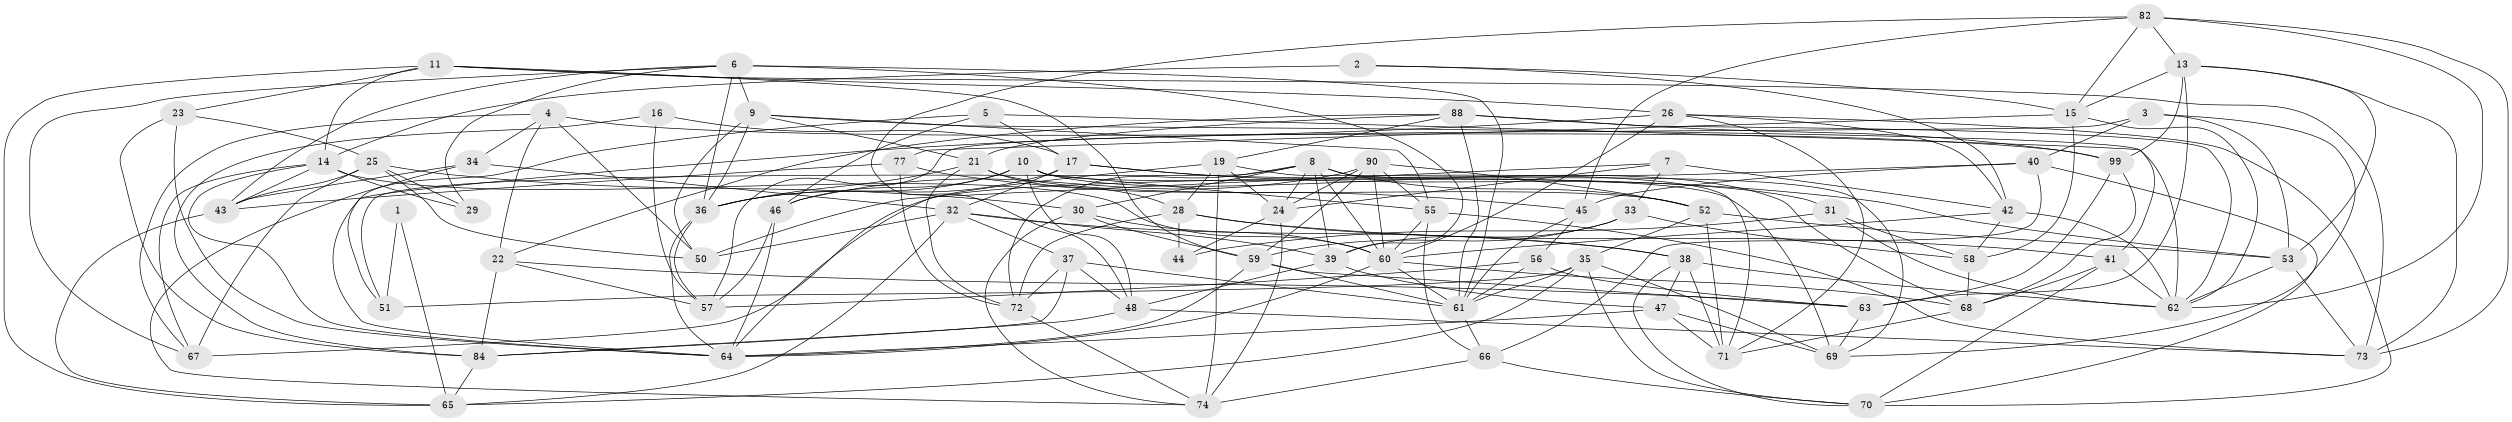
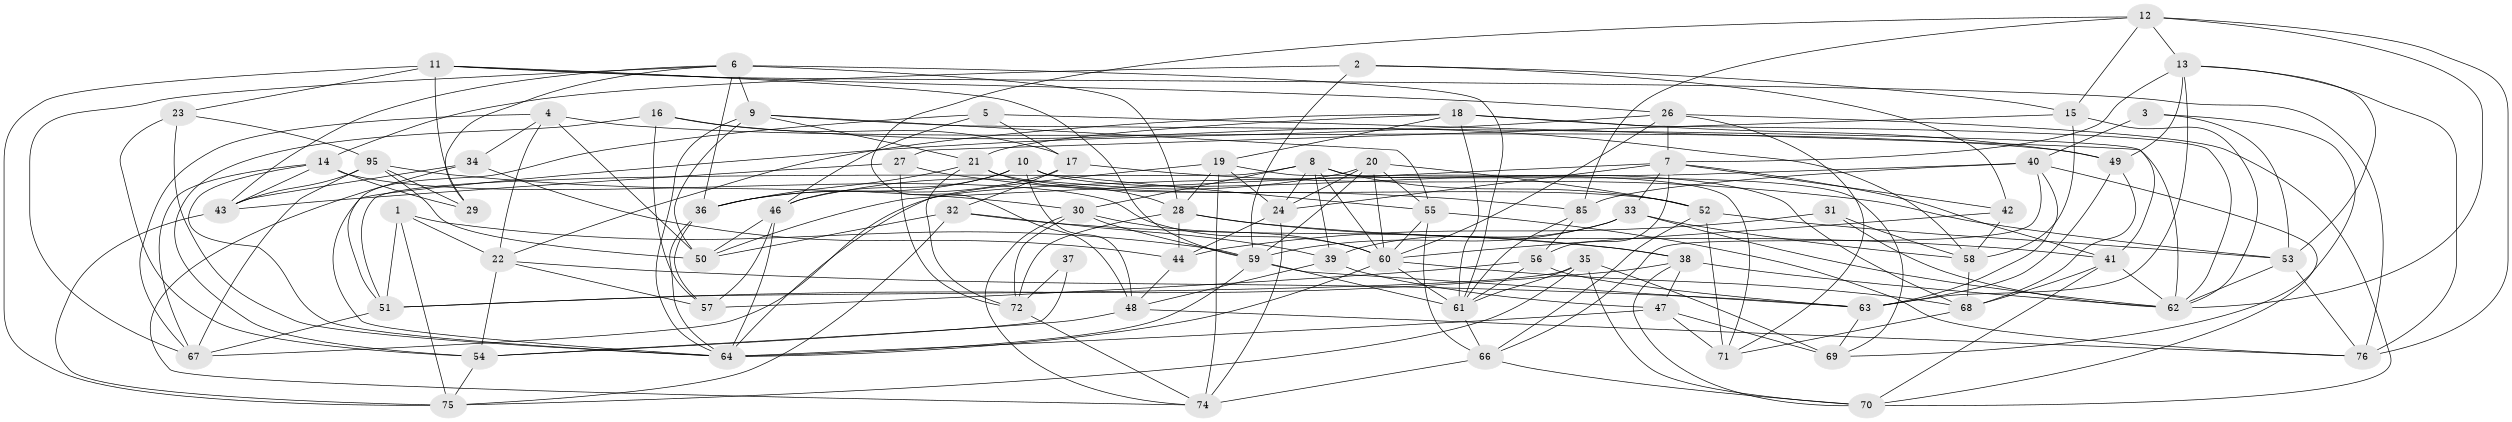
(2146, 16) -> (2146, 16)
(2127, 89) -> (1938, 153)
(355, 92) -> (440, 141)
(1194, 95) -> (1093, 92)
(1458, 114) -> (1458, 114)
(1856, 128) -> (1668, 139)
(1378, 133) -> none
none -> (1594, 140)
none -> (1276, 155)
(373, 162) -> (373, 162)
(900, 162) -> (900, 162)
(1372, 162) -> (1372, 162)
(2116, 162) -> (2116, 162)
(729, 167) -> (664, 231)
(1454, 179) -> none
(1474, 179) -> none
(680, 183) -> (838, 240)
(1056, 198) -> (1023, 247)
none -> (1923, 204)
(1582, 211) -> (1582, 211)
none -> (1654, 224)
none -> (748, 229)
none -> (888, 233)
(1652, 233) -> (1576, 297)
(2111, 234) -> (1912, 276)
none -> (448, 235)
(1011, 236) -> none
none -> (2002, 268)
(1093, 279) -> (1160, 279)
(1211, 279) -> none
(1705, 308) -> (1036, 292)
none -> (294, 332)
(480, 357) -> (480, 357)
(2363, 357) -> (2363, 357)
(448, 406) -> (448, 406)
